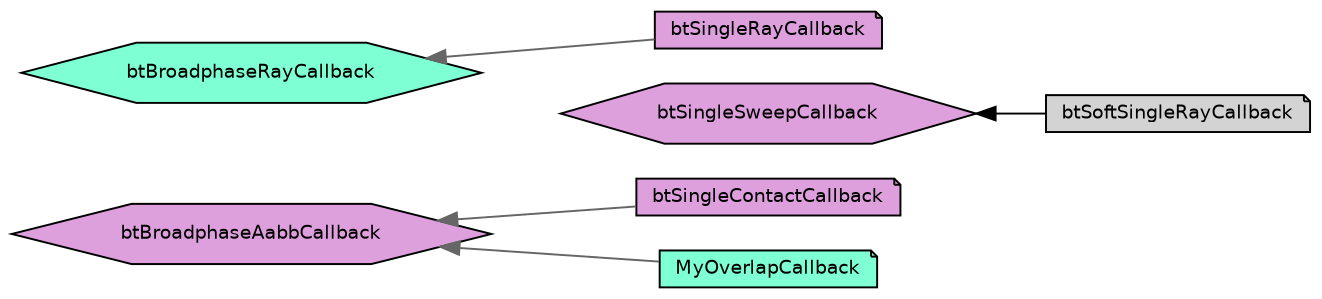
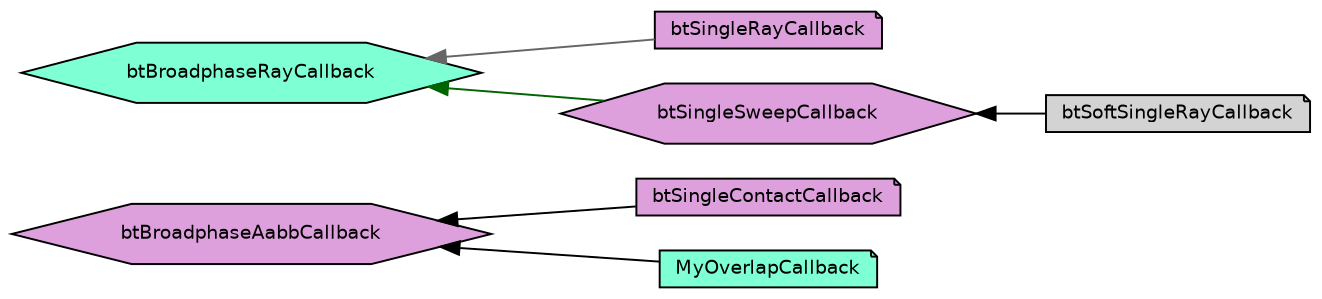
none -> (526, 94)
(547, 213) -> (547, 213)
(560, 255) -> (560, 255)
